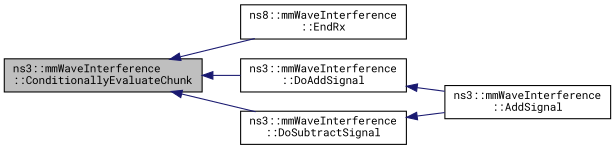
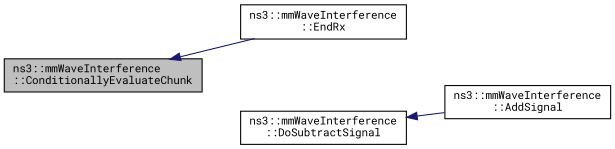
(324, 22) -> (324, 22)
(324, 75) -> none
(219, 103) -> none
